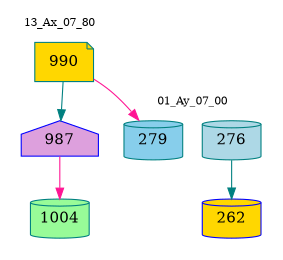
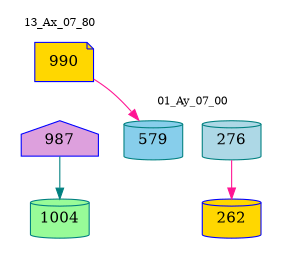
(64, 62) -> (64, 62)
(62, 96) -> none
(153, 140) -> (153, 140)
(60, 172) -> (60, 172)
(232, 174) -> (232, 174)
